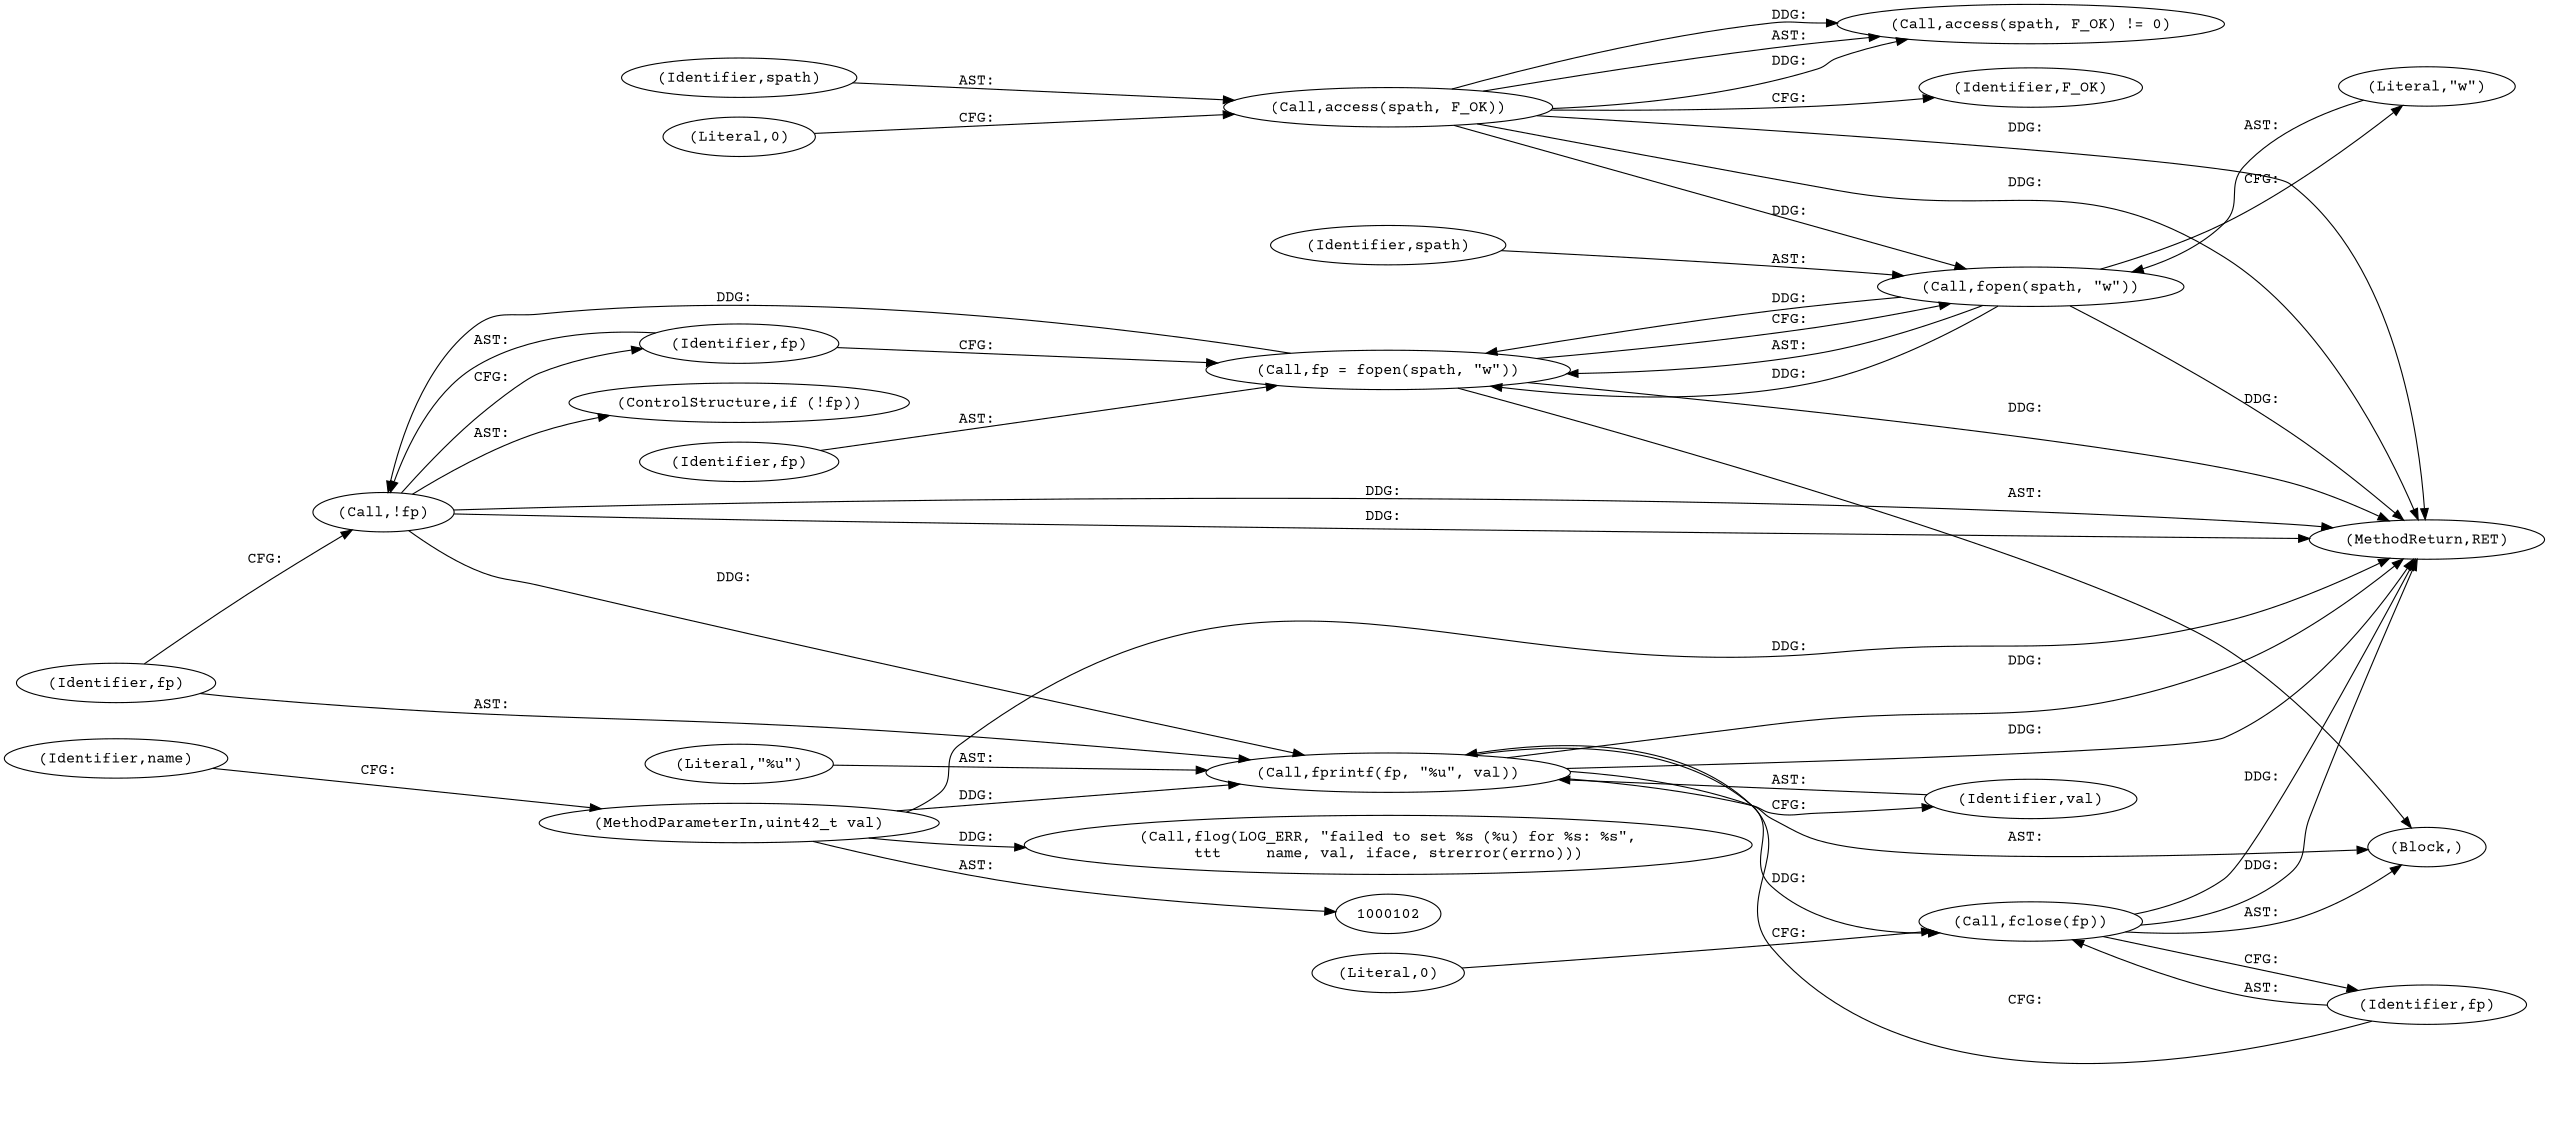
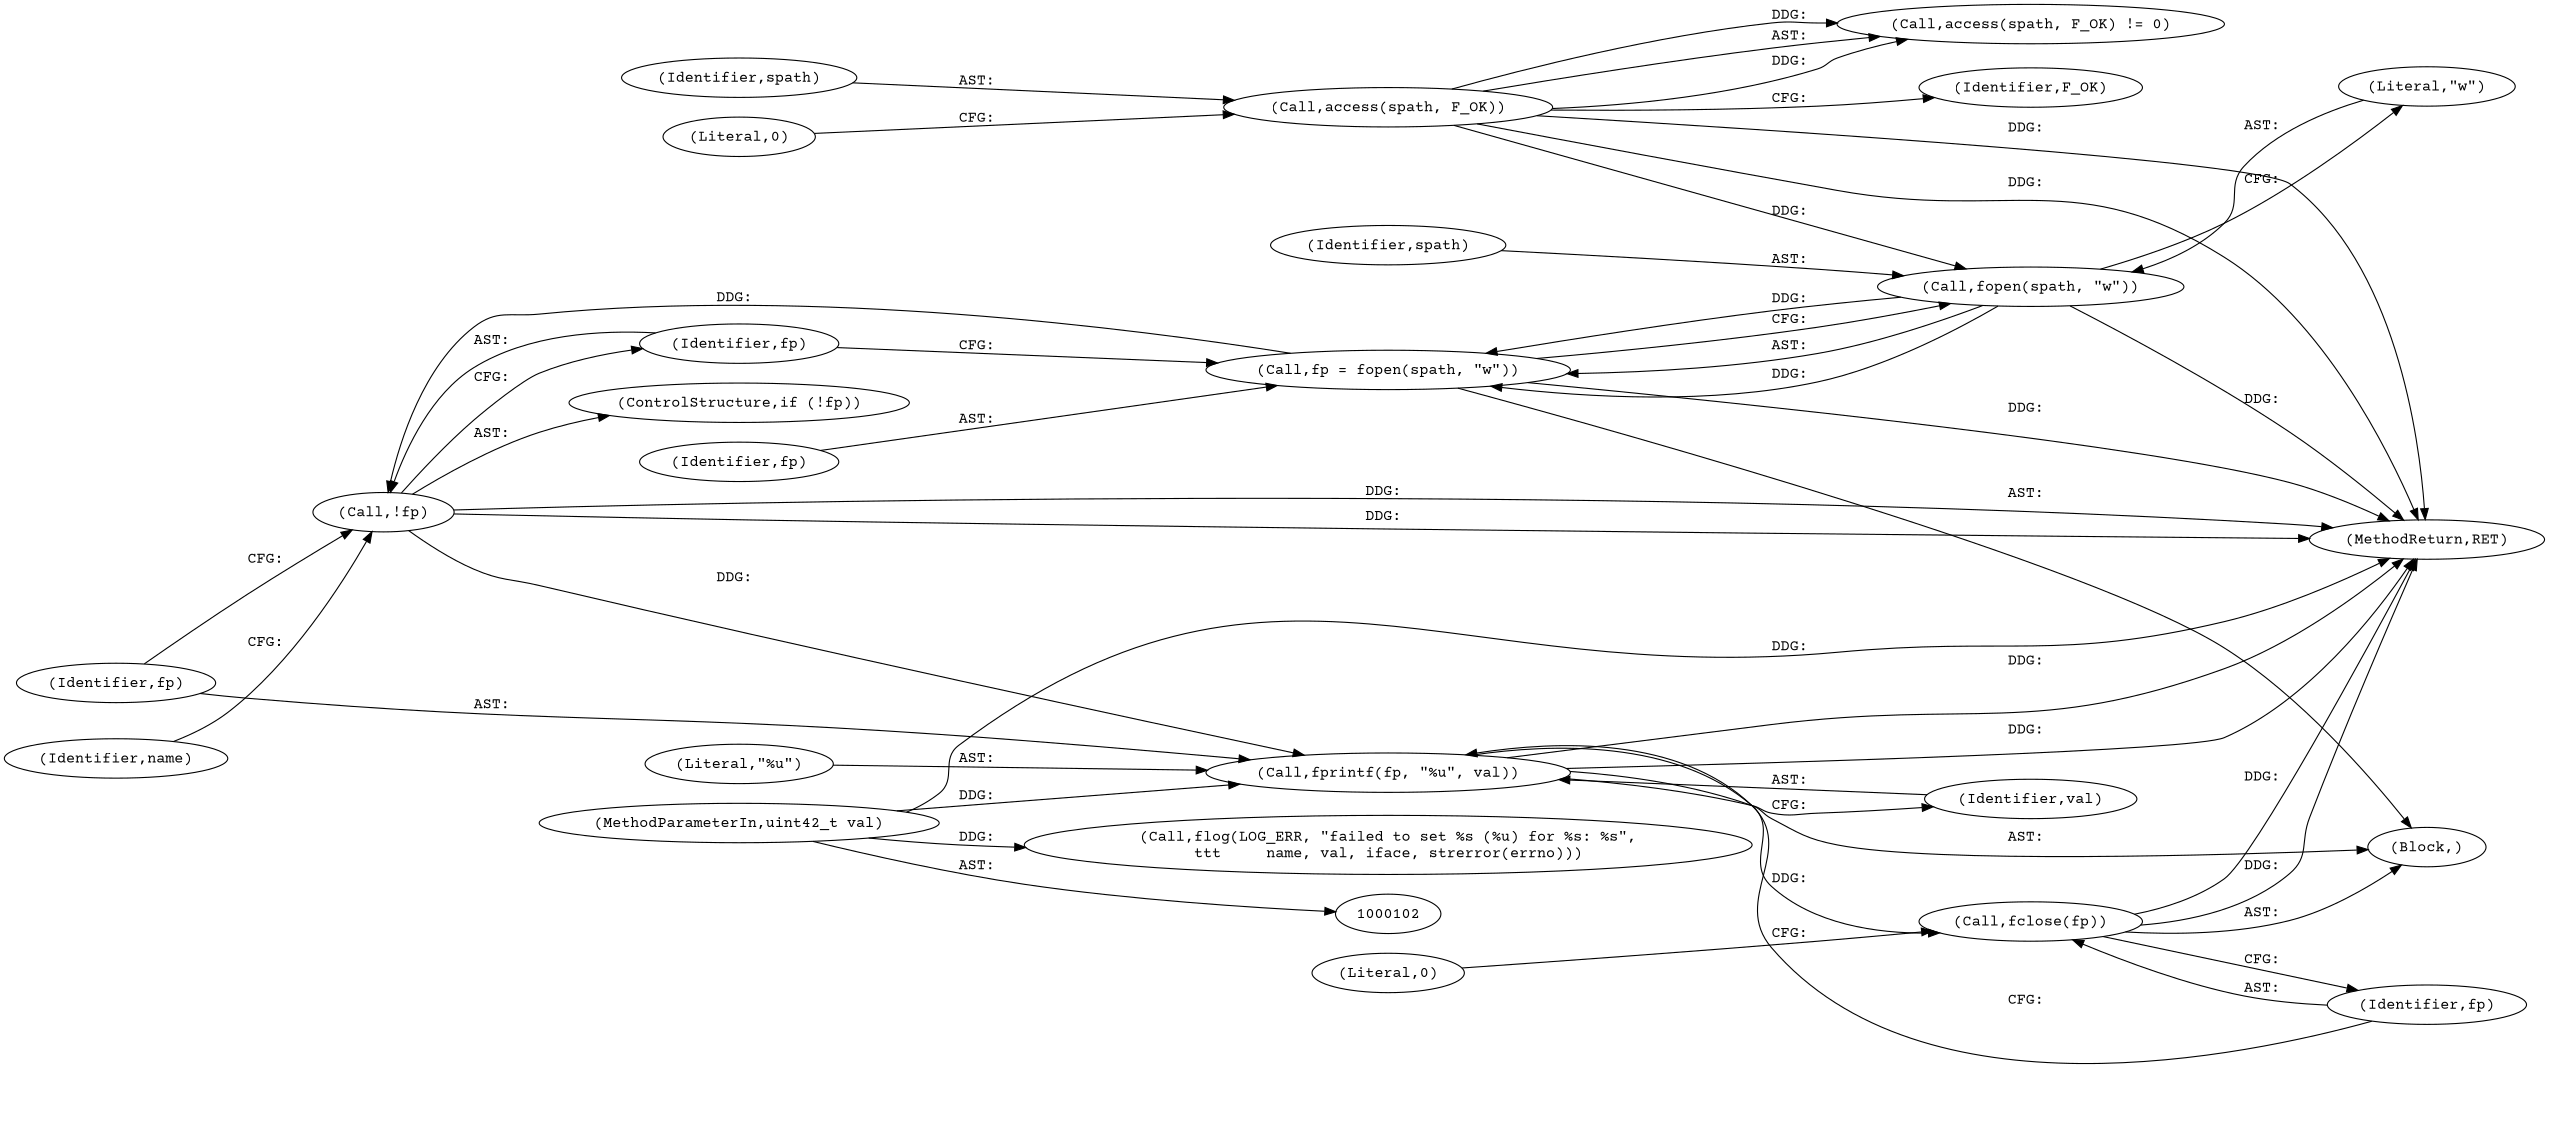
(401, 788) -> (285, 657)
